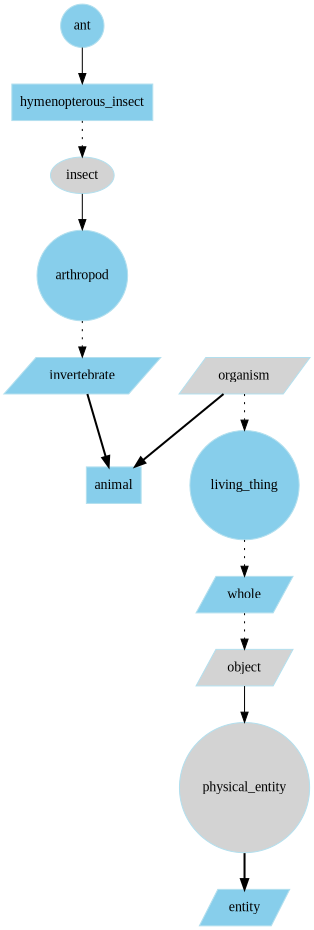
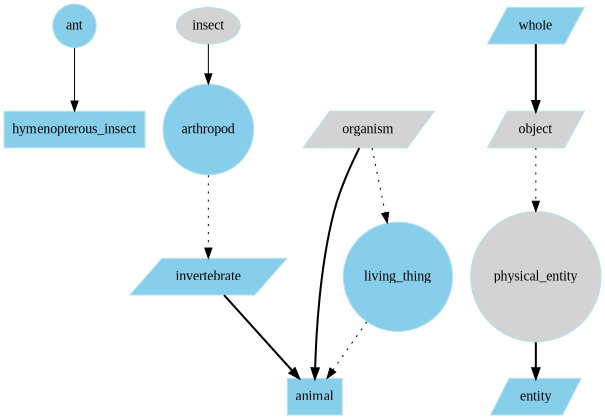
(82, 134) -> none
(245, 553) -> (350, 346)
(245, 626) -> (536, 72)
(245, 699) -> (536, 175)
